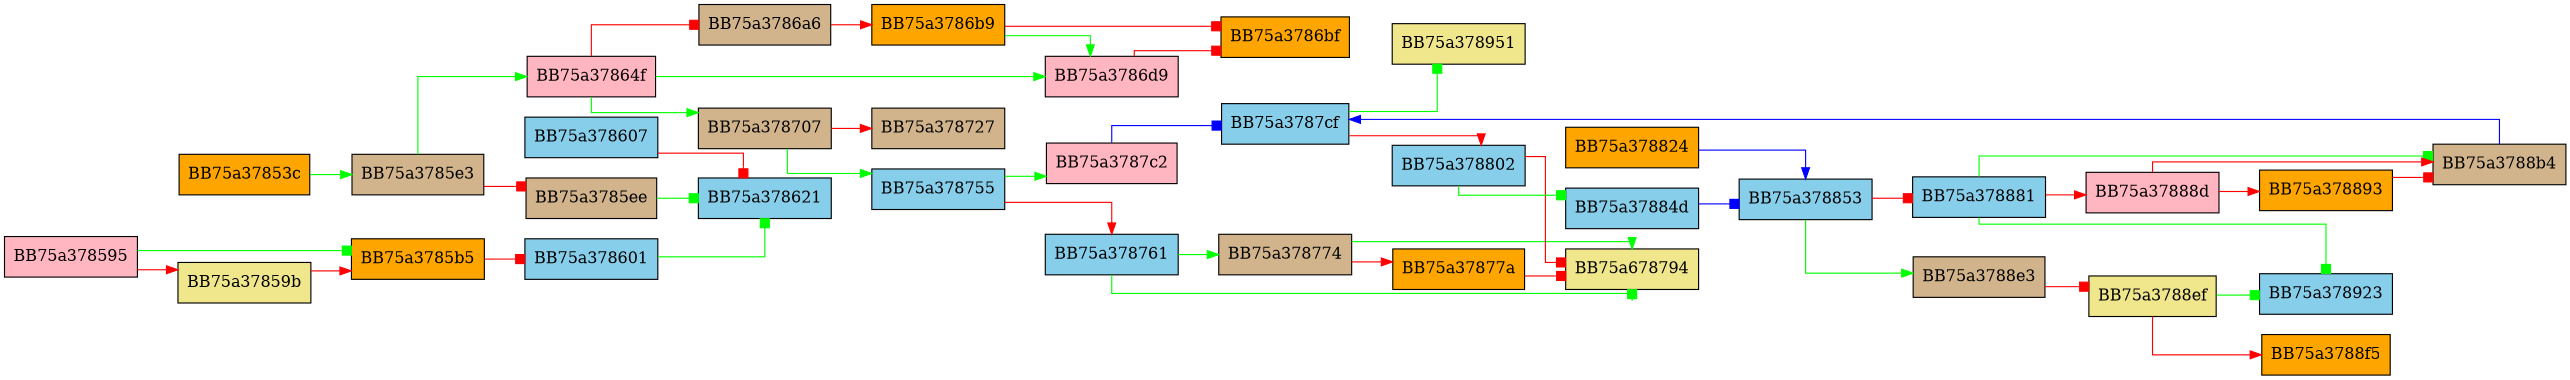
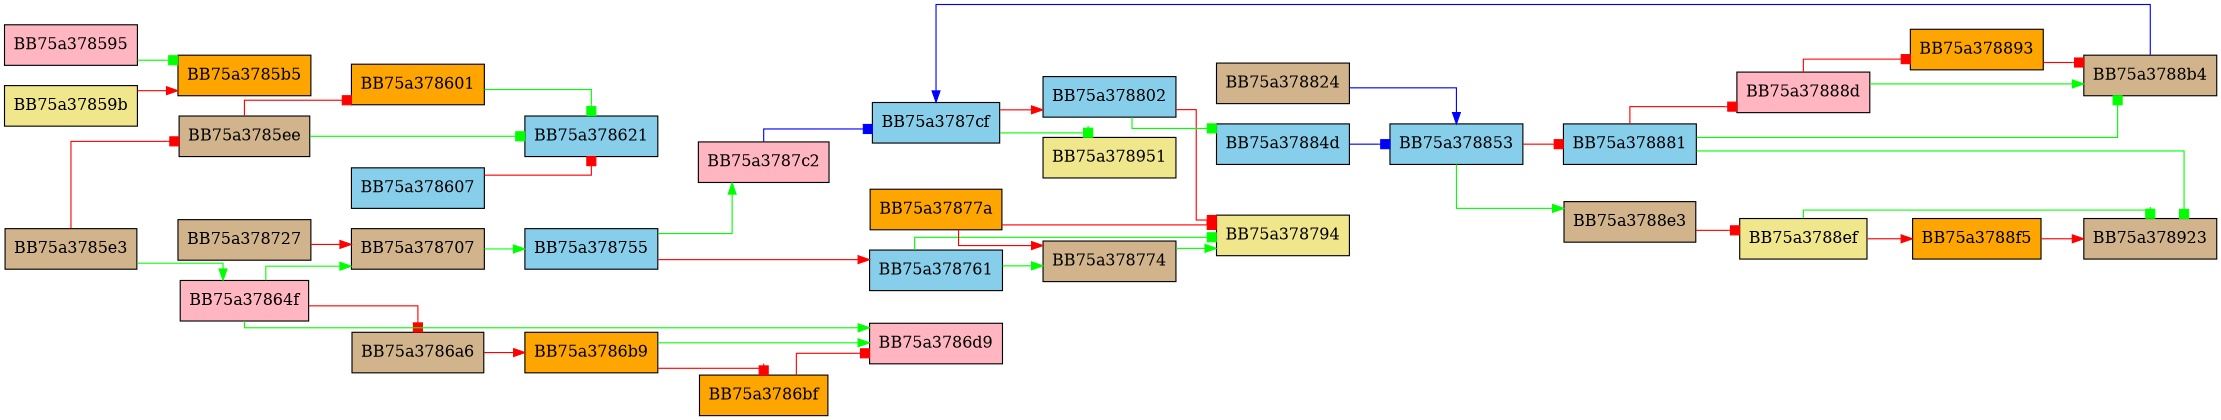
(1169, 51) -> (817, 353)
(846, 128) -> (325, 244)
(1632, 148) -> (1283, 83)
(2282, 162) -> (1971, 84)
(244, 175) -> none
(2234, 191) -> (1845, 59)
(2060, 195) -> (1669, 107)
none -> (2057, 239)
(499, 259) -> (284, 100)
(591, 259) -> (418, 84)
(1367, 262) -> (987, 246)
(1632, 269) -> (1283, 235)
(152, 270) -> none
(2326, 294) -> (2150, 239)
